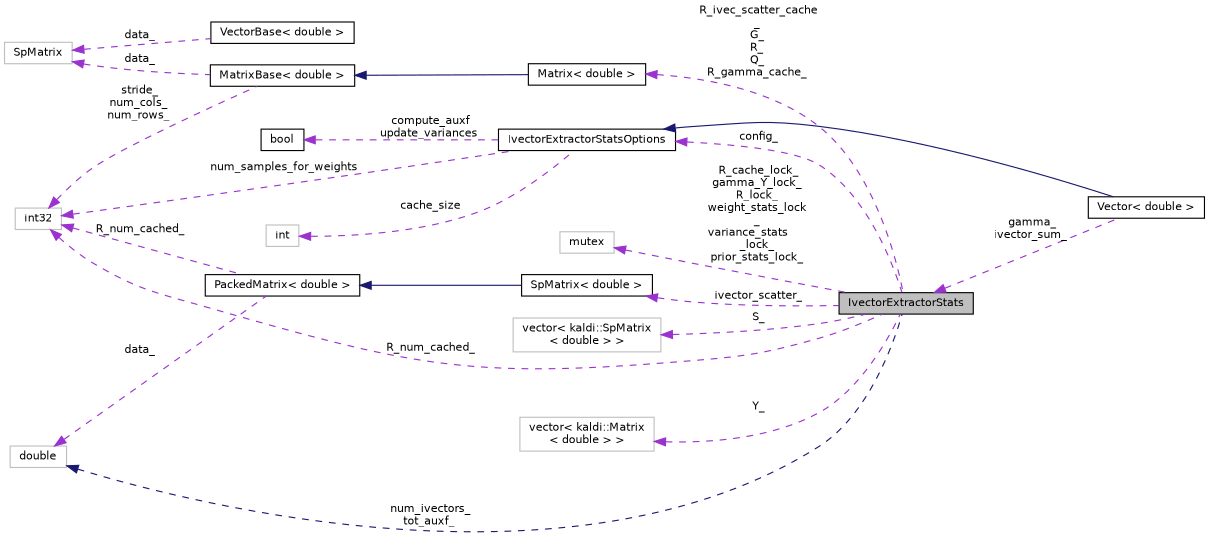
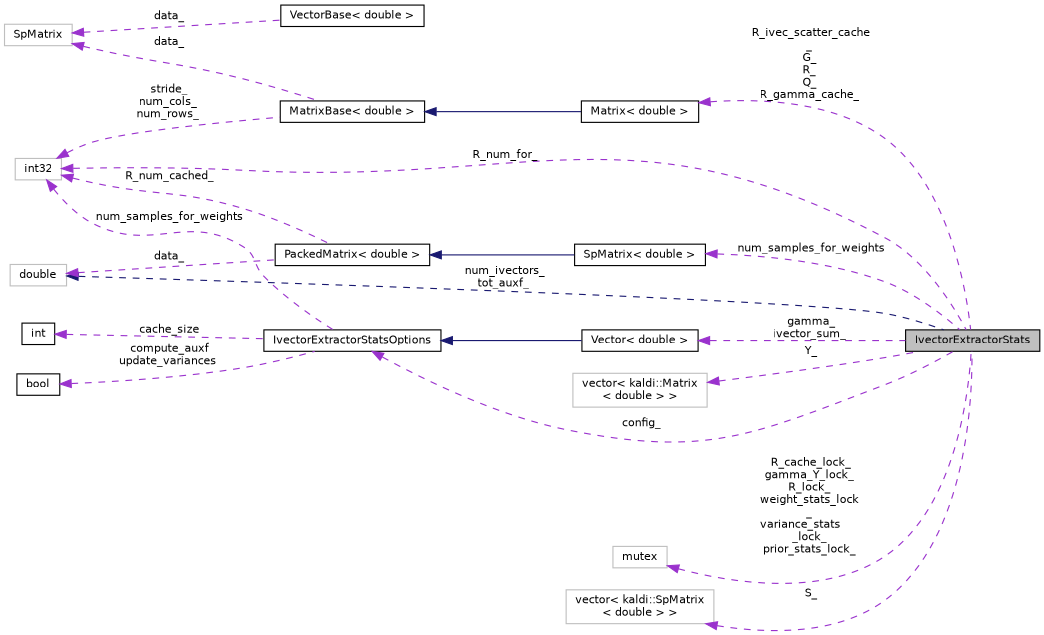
(283, 236) -> (38, 334)
(1032, 253) -> (808, 341)
(757, 296) -> (810, 249)
(429, 348) -> (504, 155)
